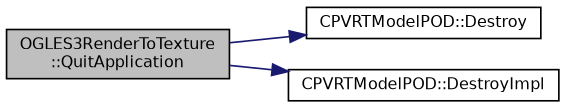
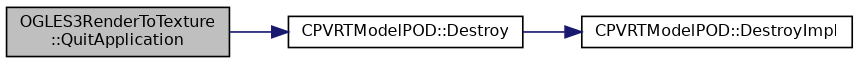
(251, 68) -> (544, 32)
